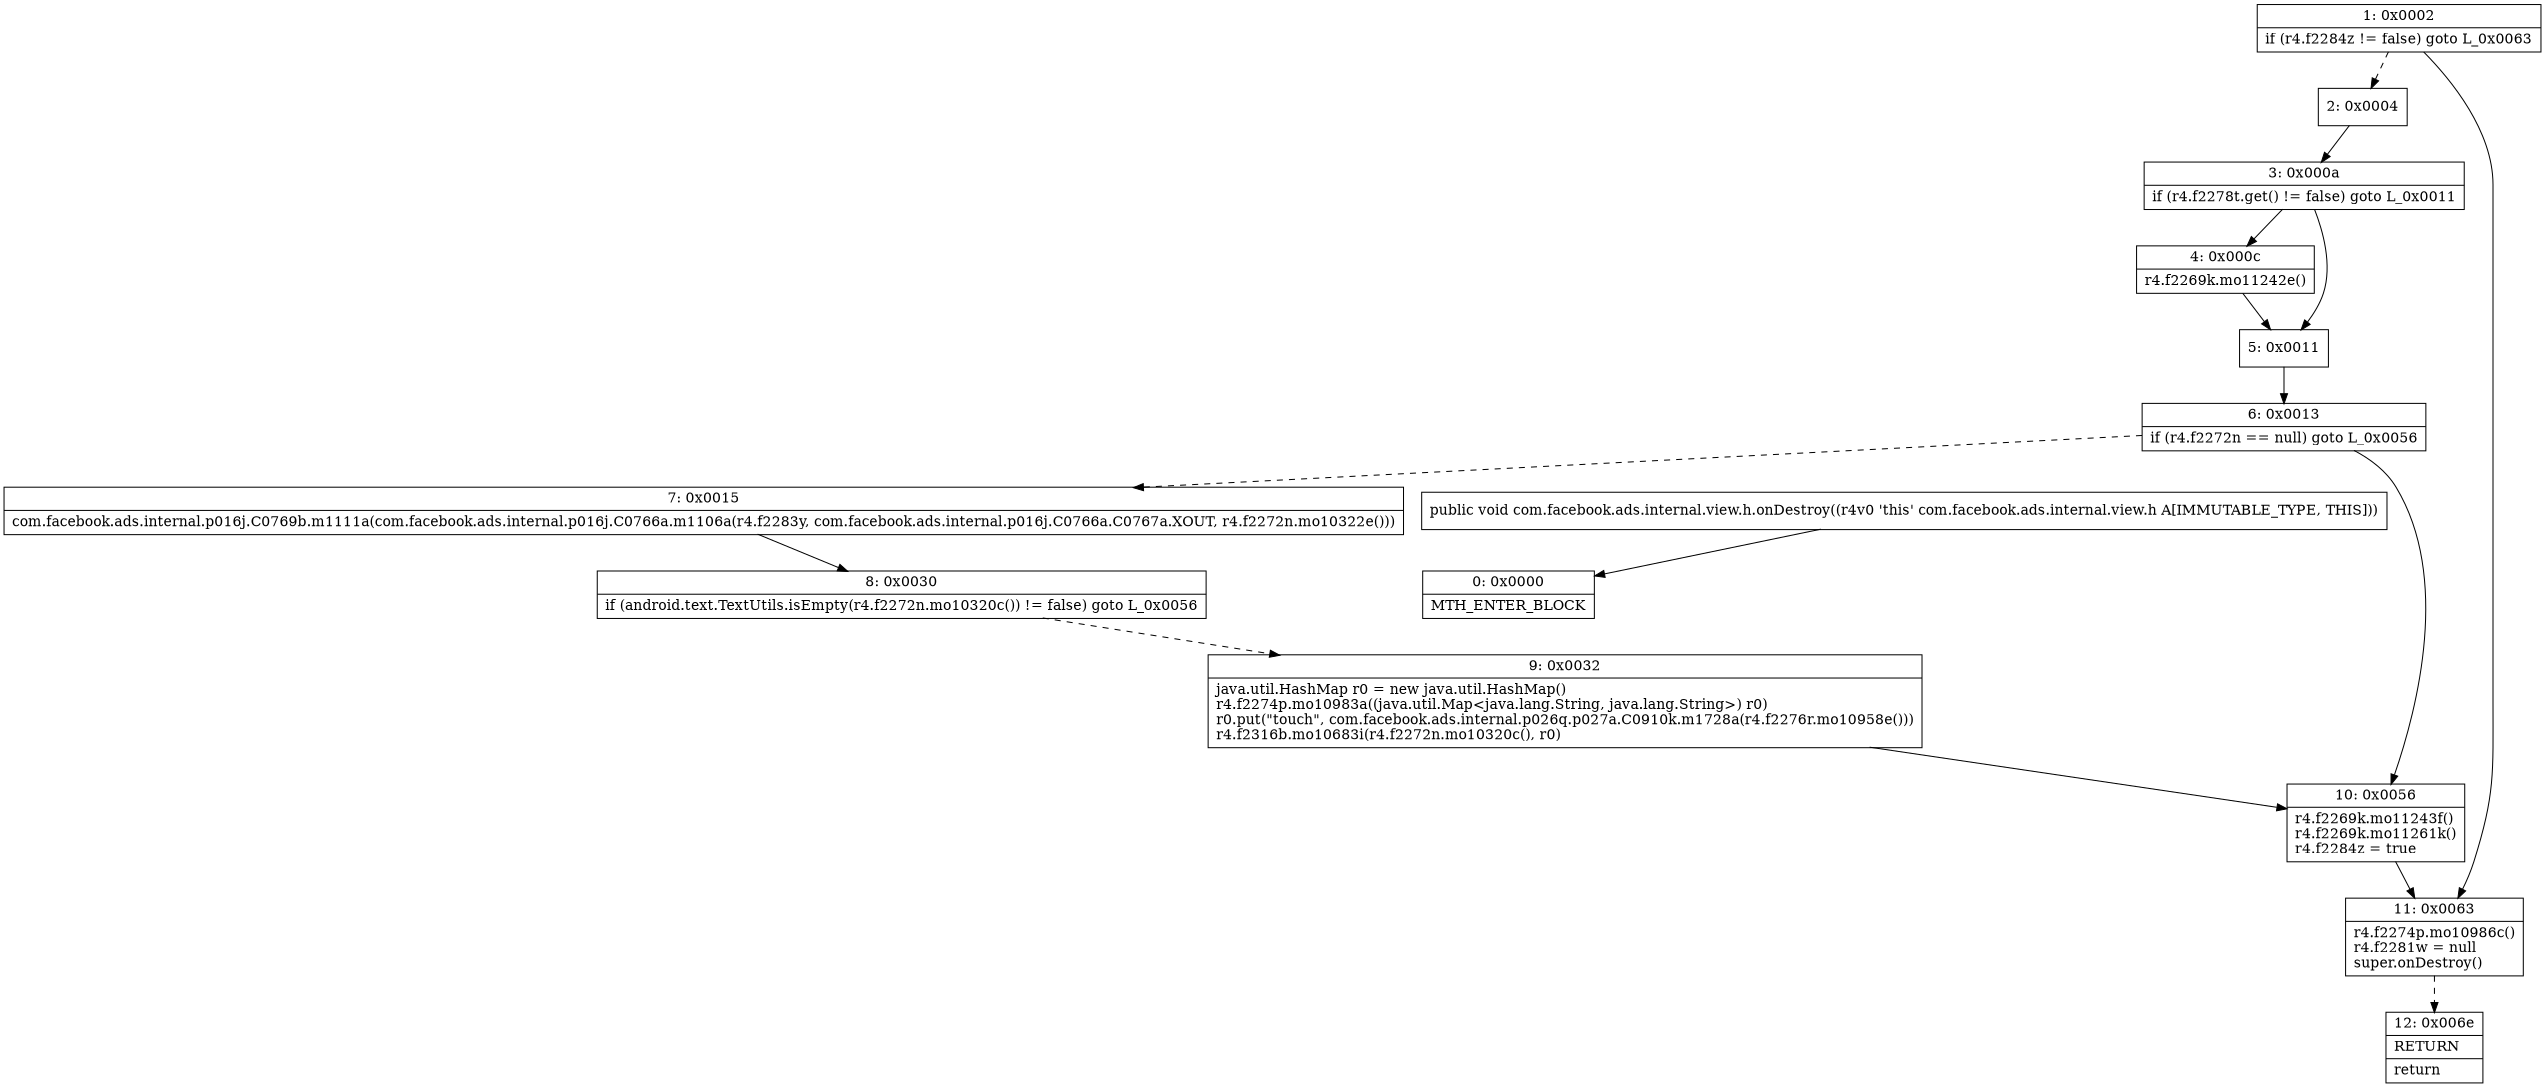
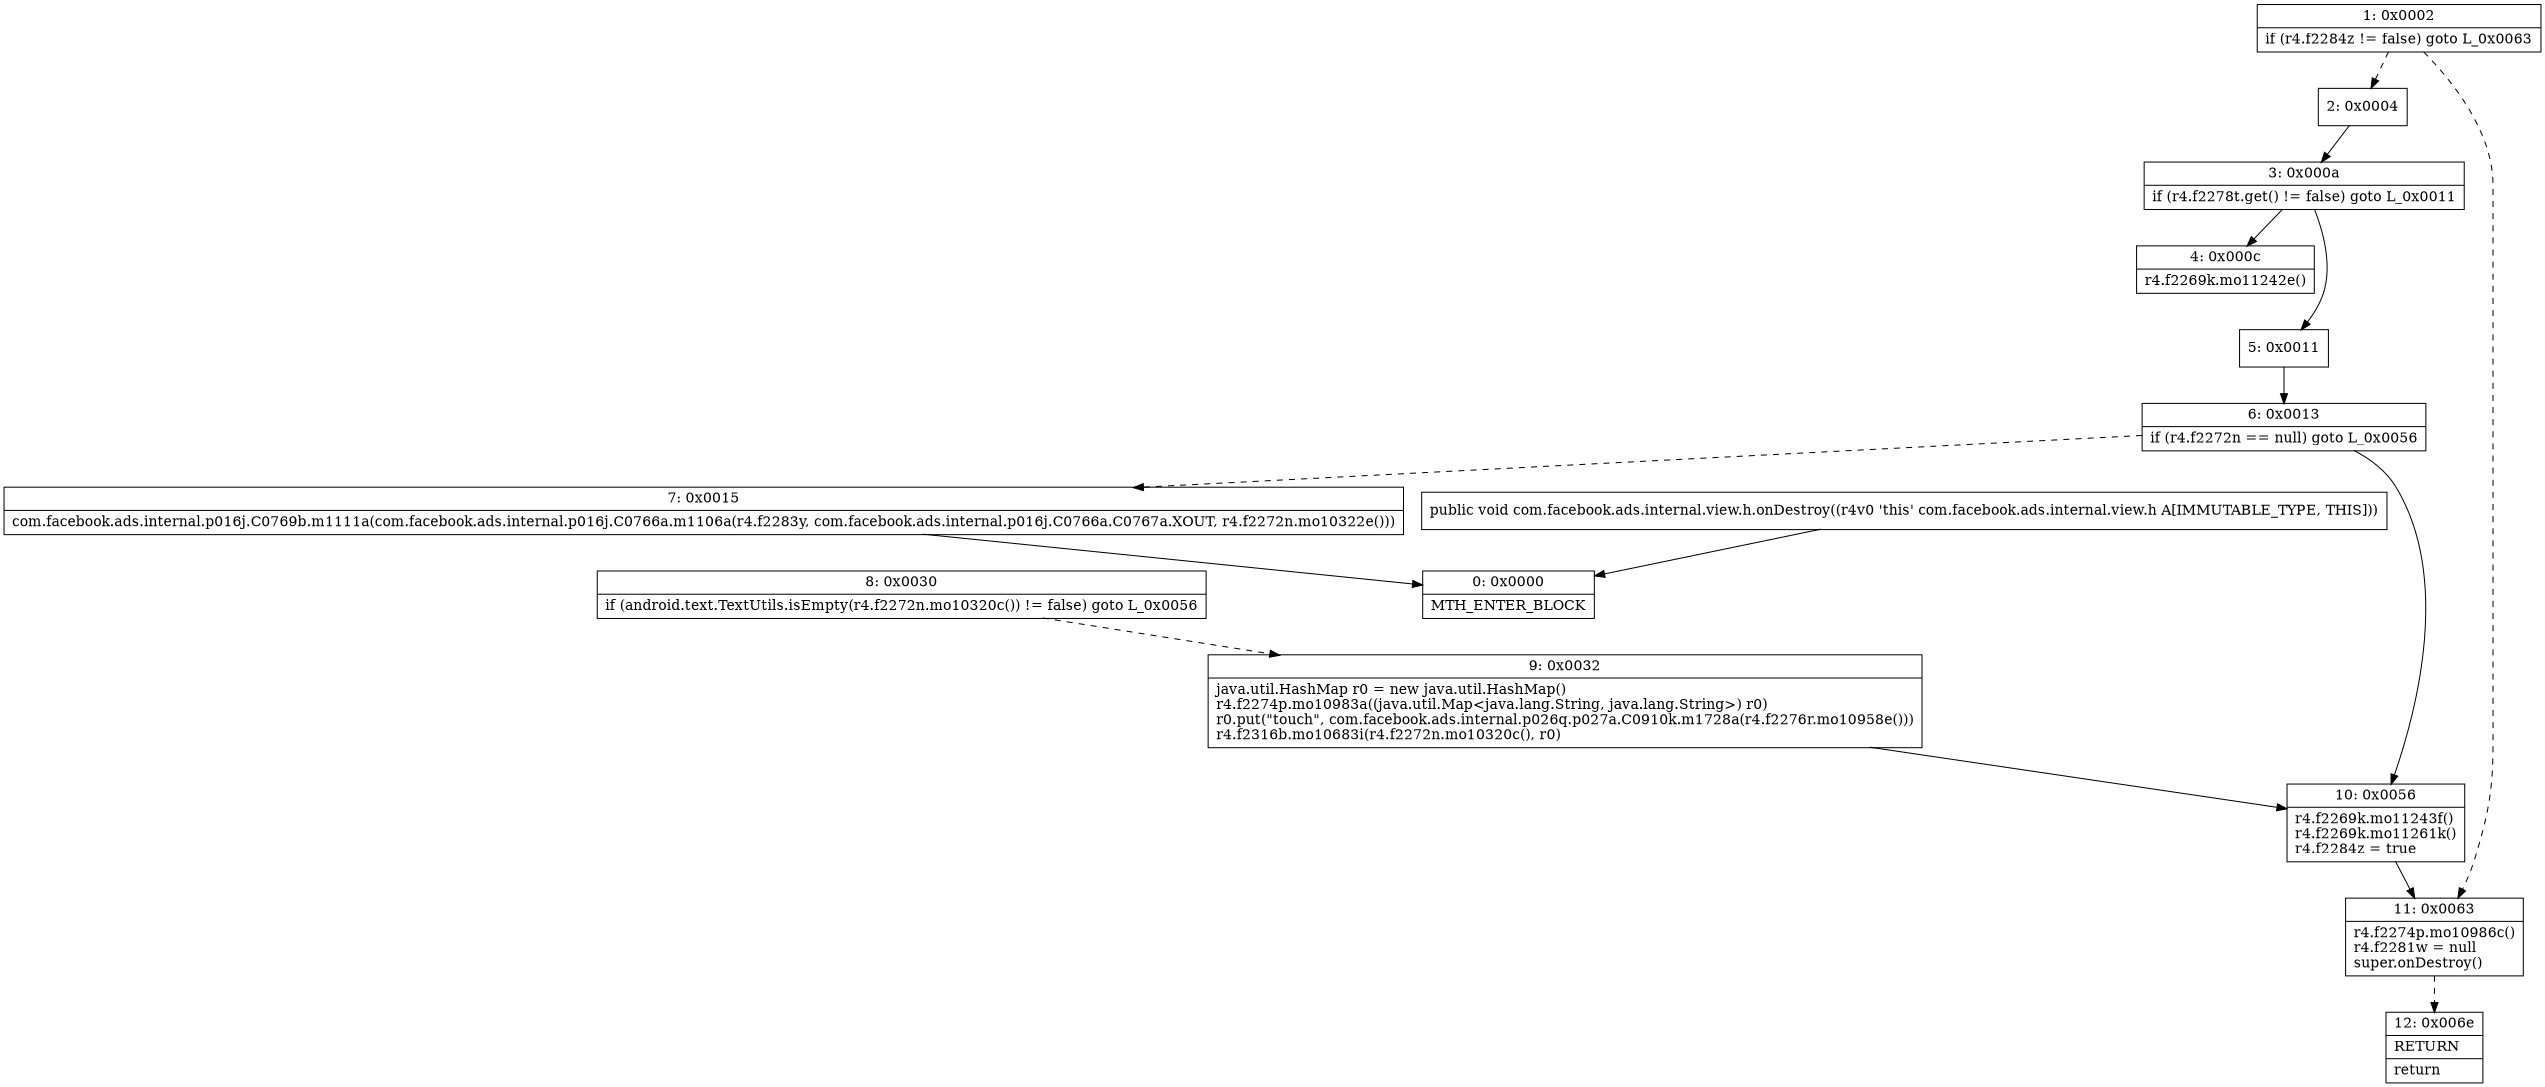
(2254, 307) -> none
(2493, 463) -> (2493, 463)
(798, 551) -> (1168, 559)
